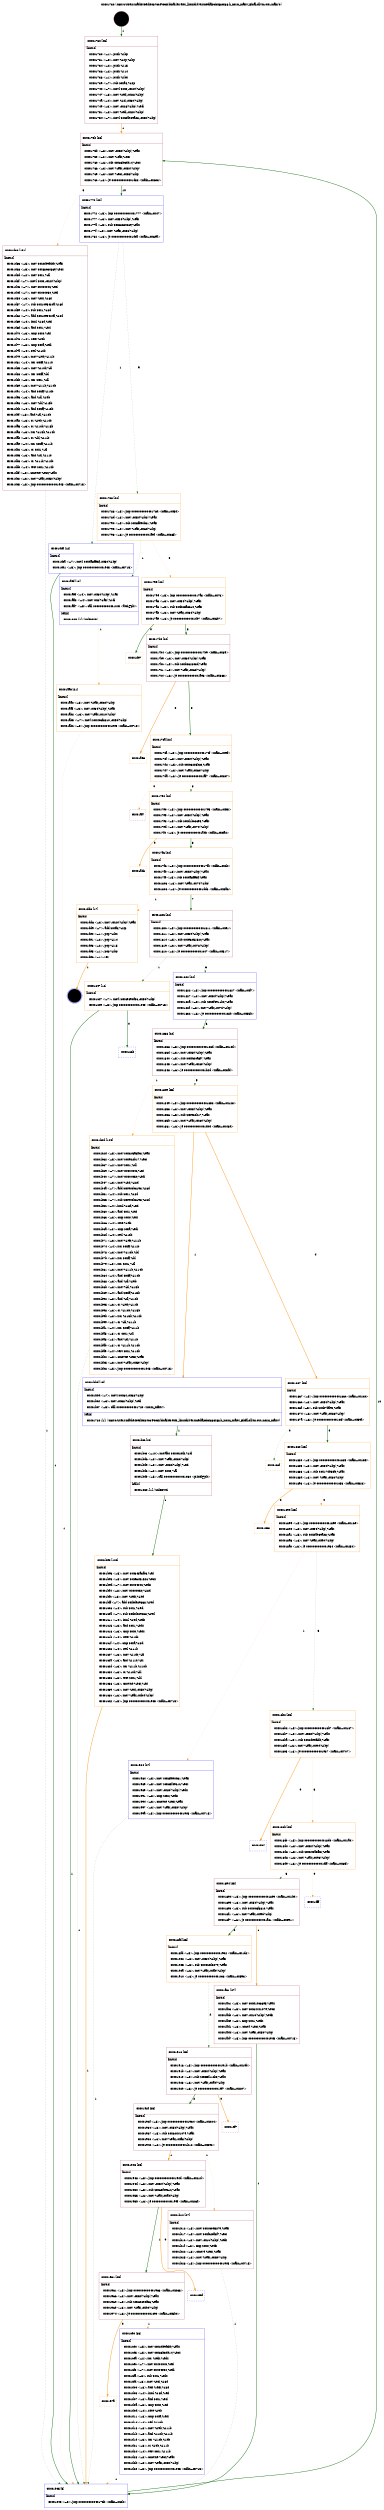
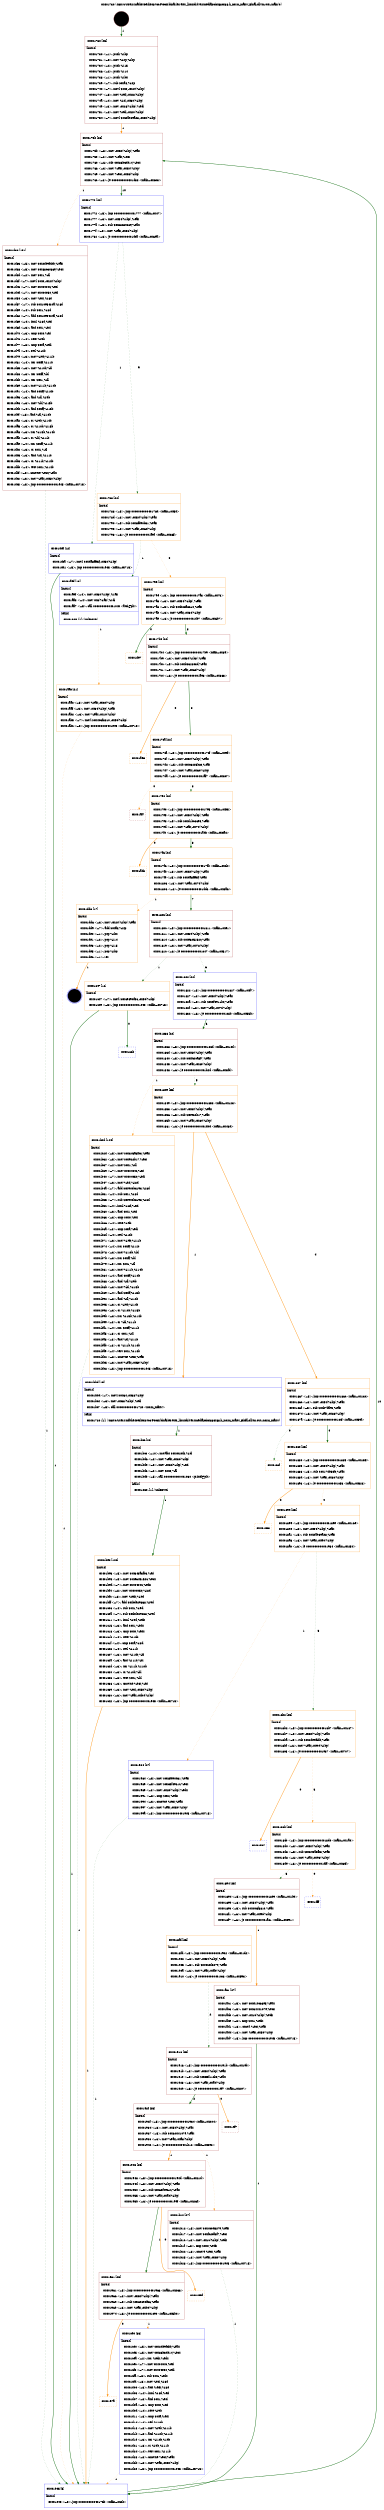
(83, 190) -> (83, 190)
(233, 1930) -> none
(196, 2296) -> (196, 2296)
